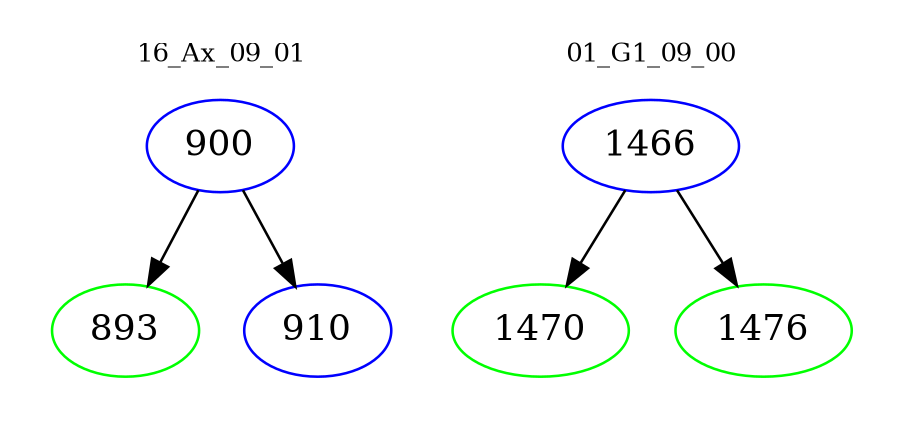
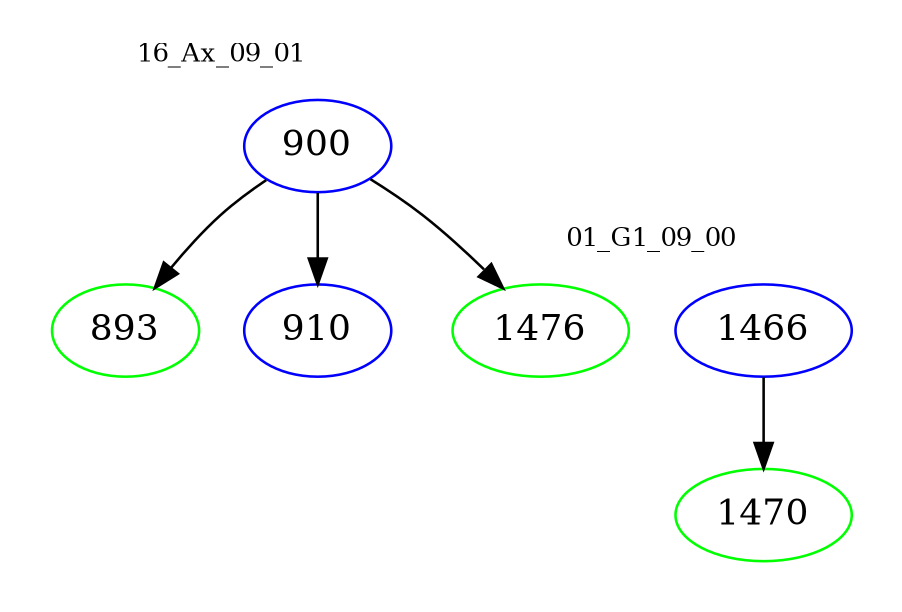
(700, 227) -> (449, 237)
